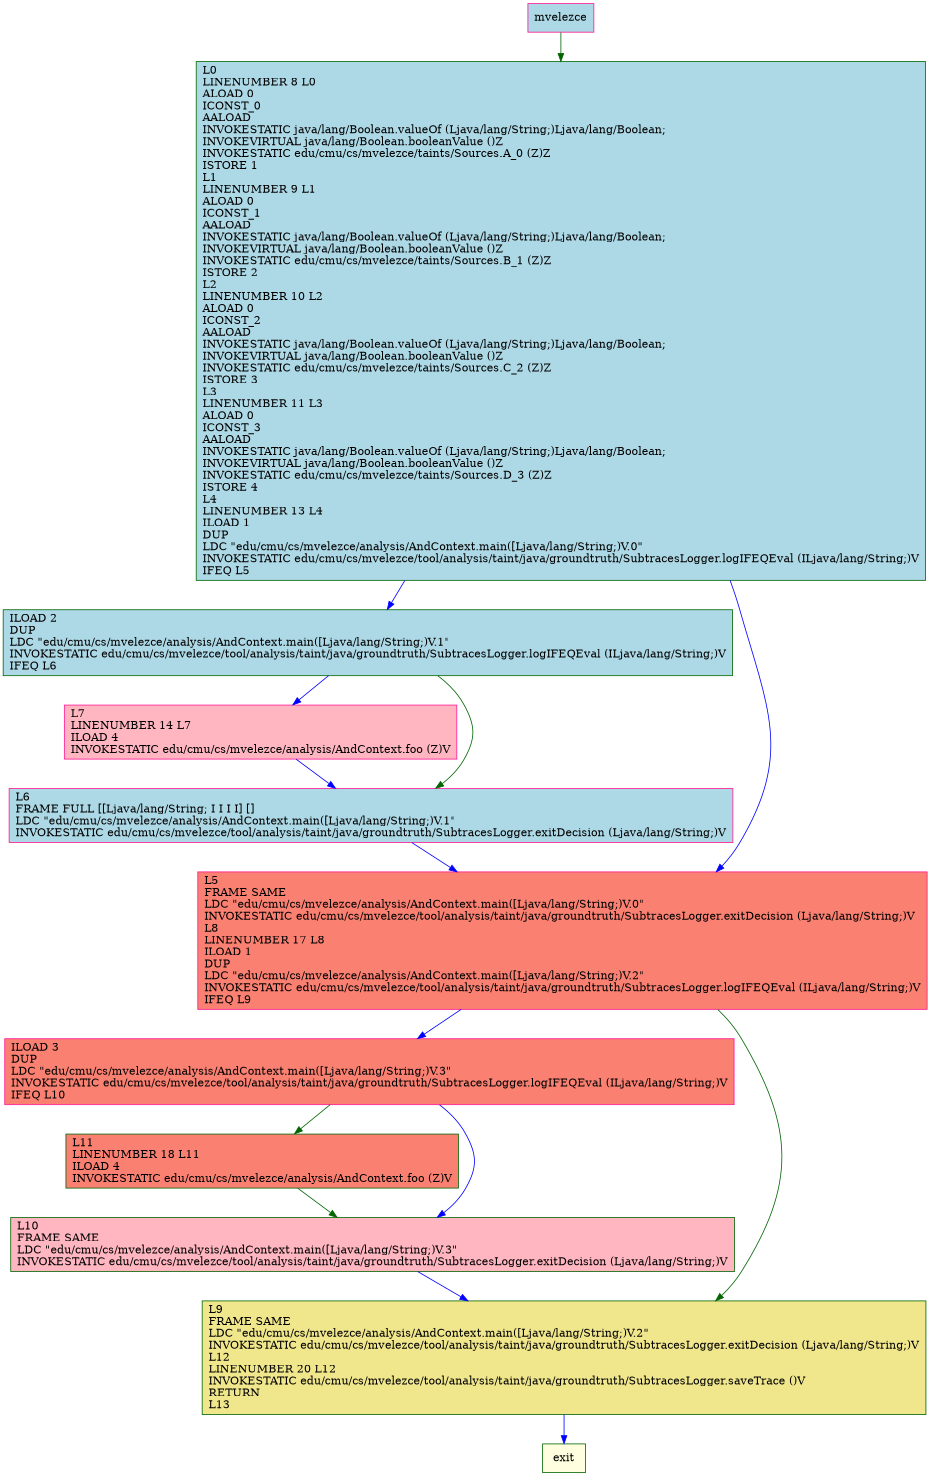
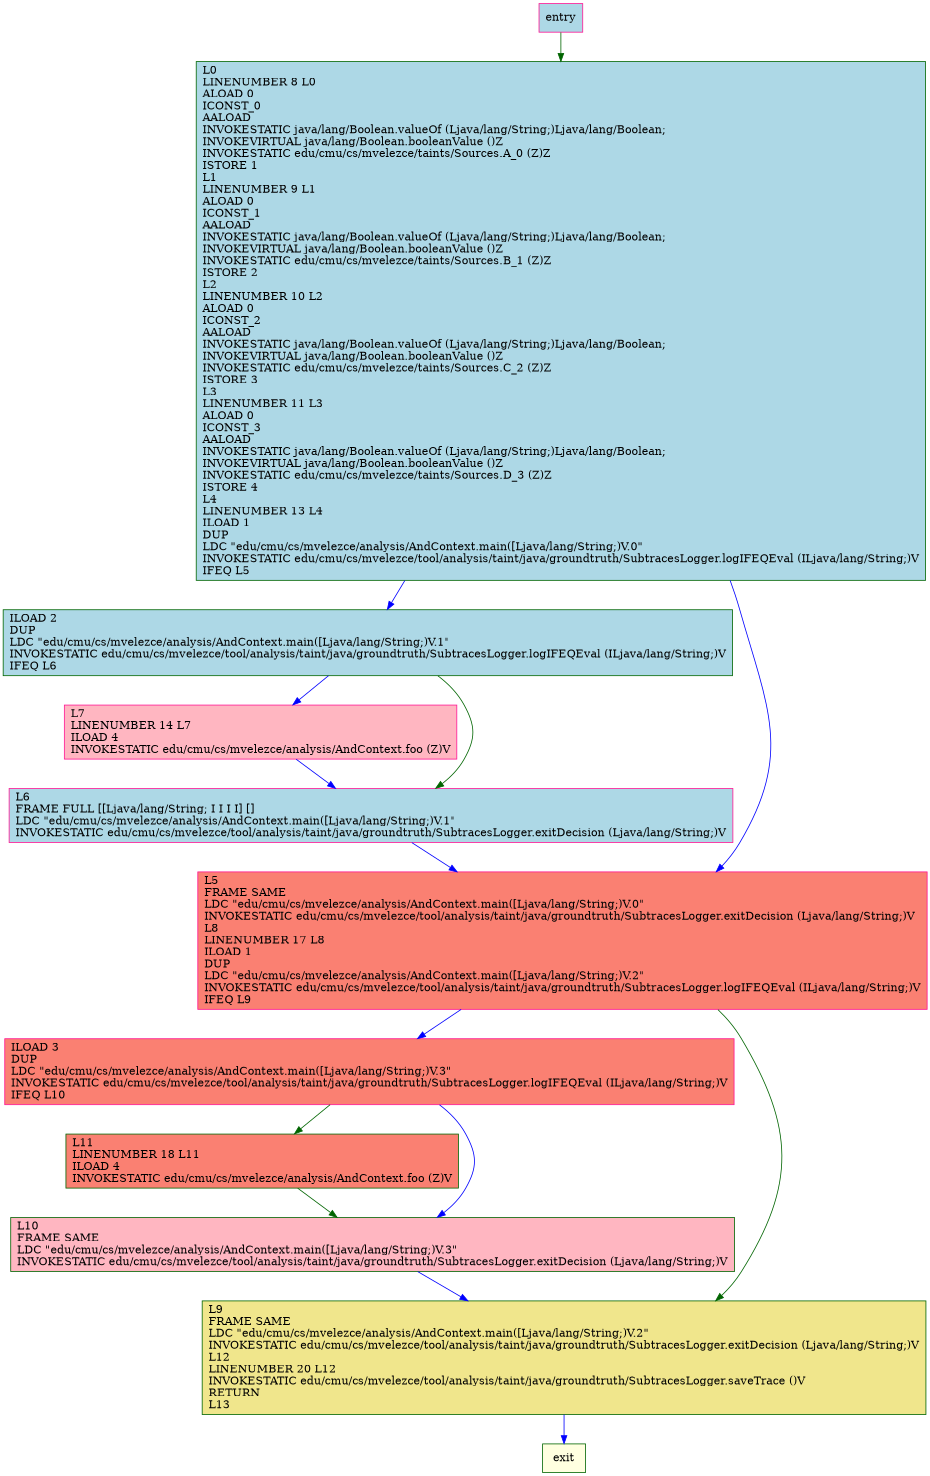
(561, 18) -> (561, 18)
